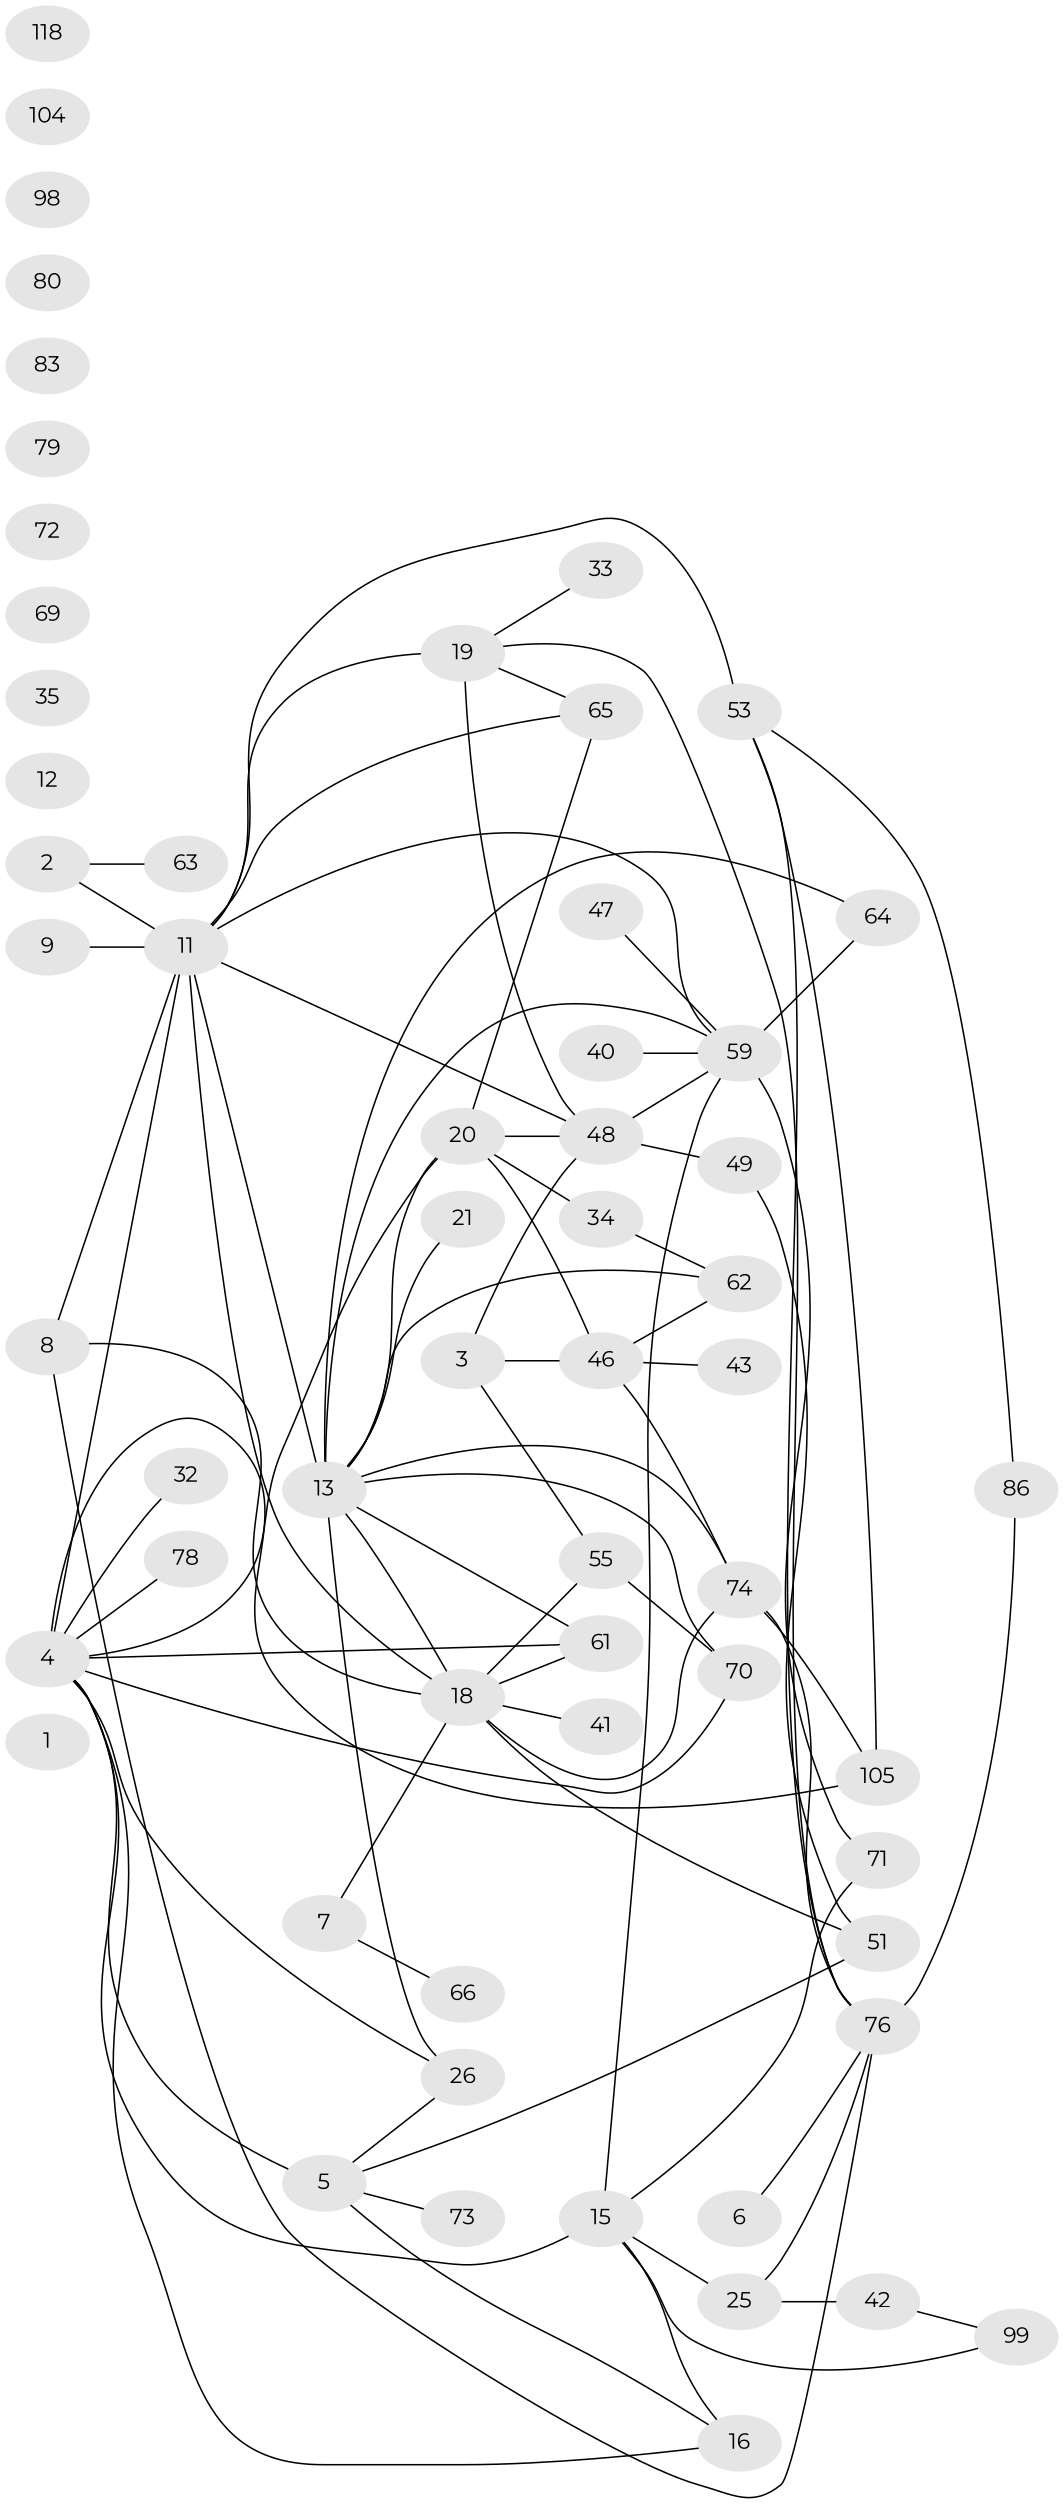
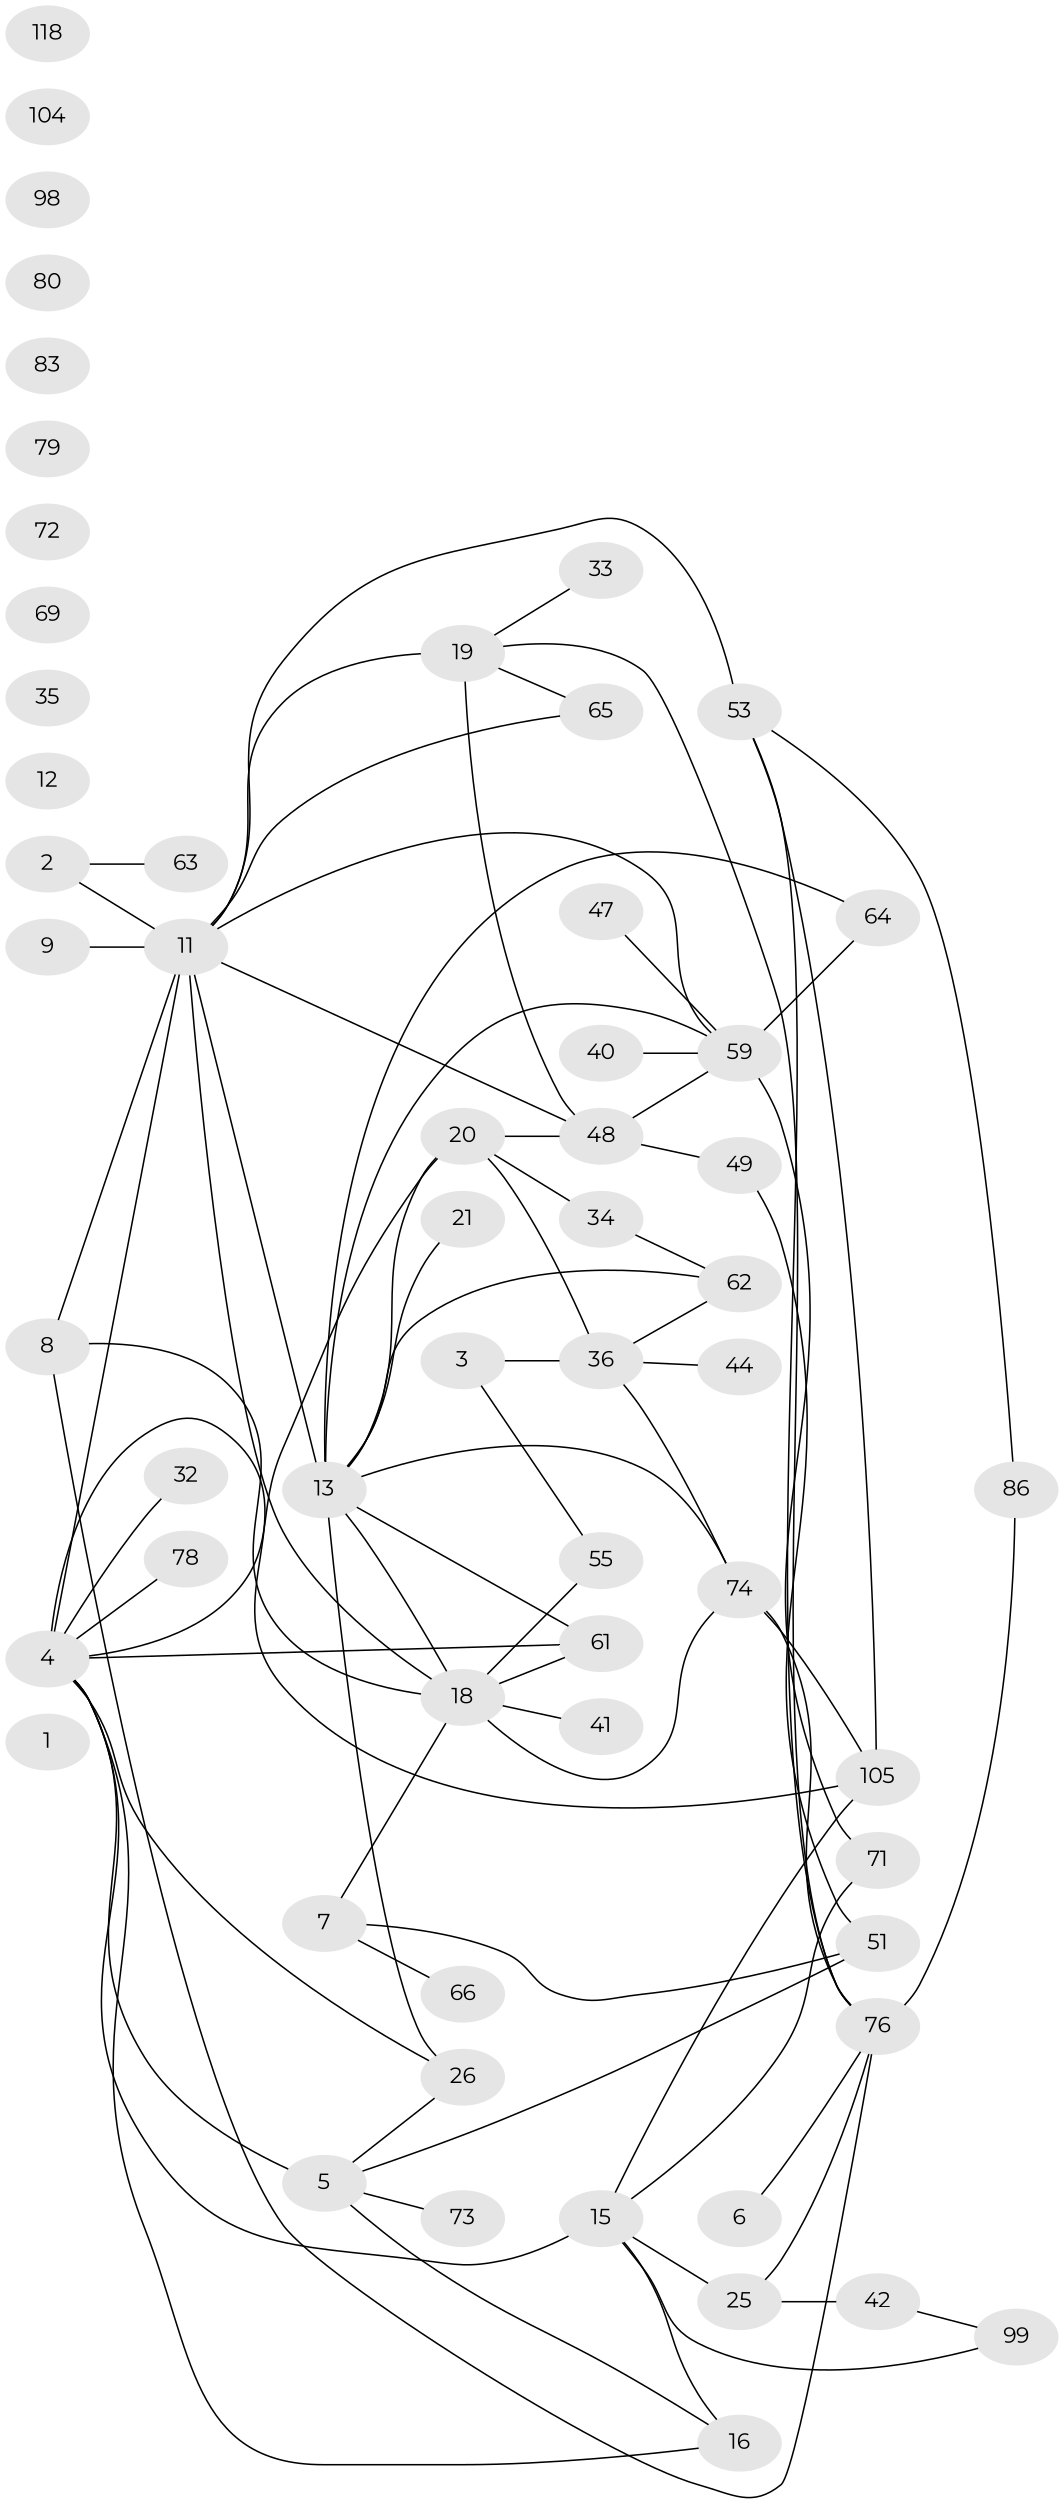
(532, 924) -> none
(520, 1243) -> none
(601, 1361) -> (601, 1361)
(740, 1367) -> (740, 1367)
(649, 1630) -> (718, 2000)
(740, 1673) -> none
(654, 1842) -> (596, 2000)
